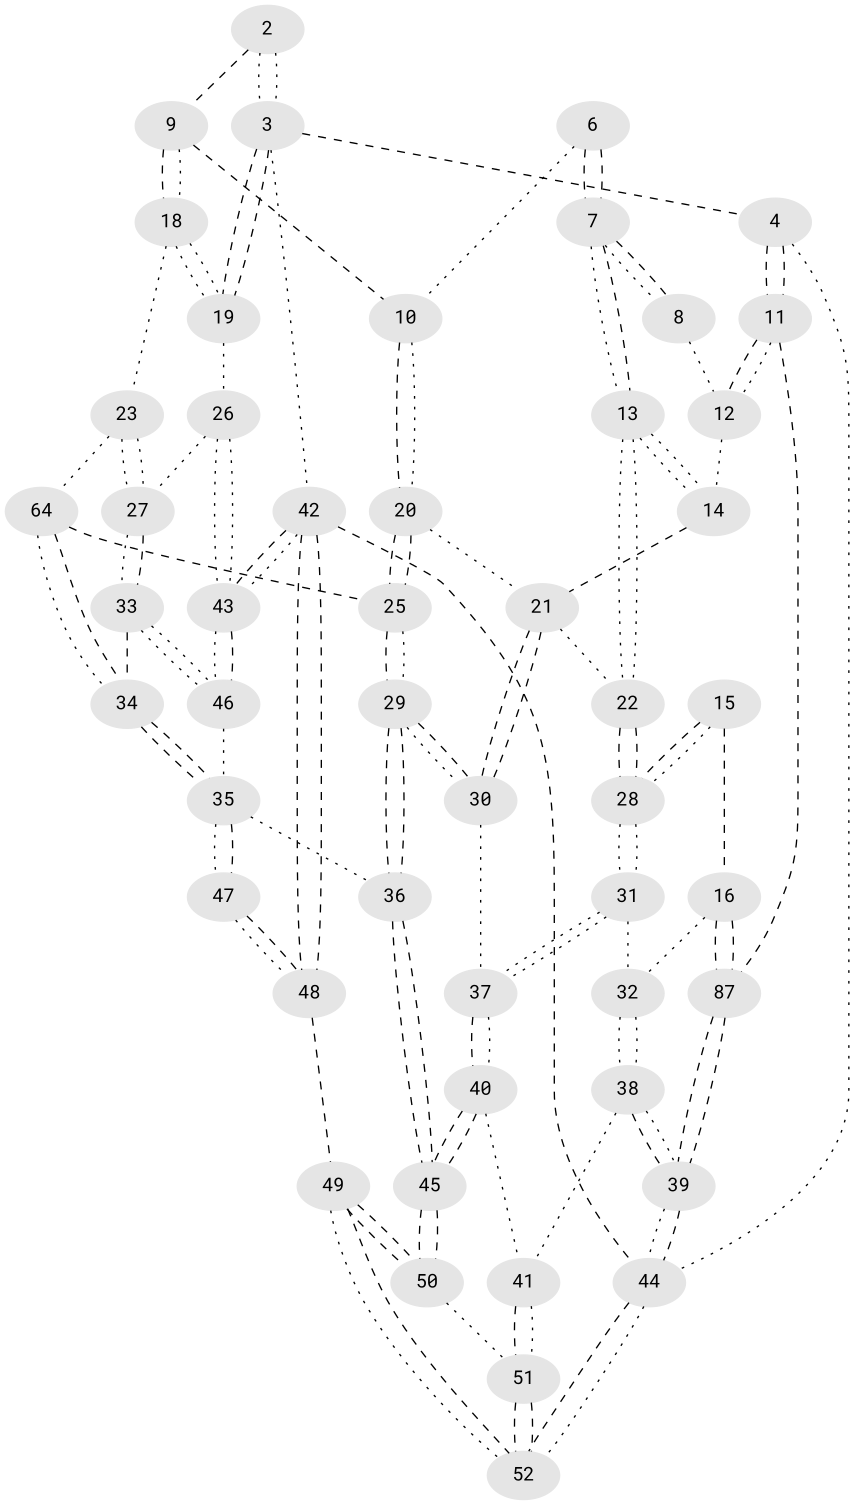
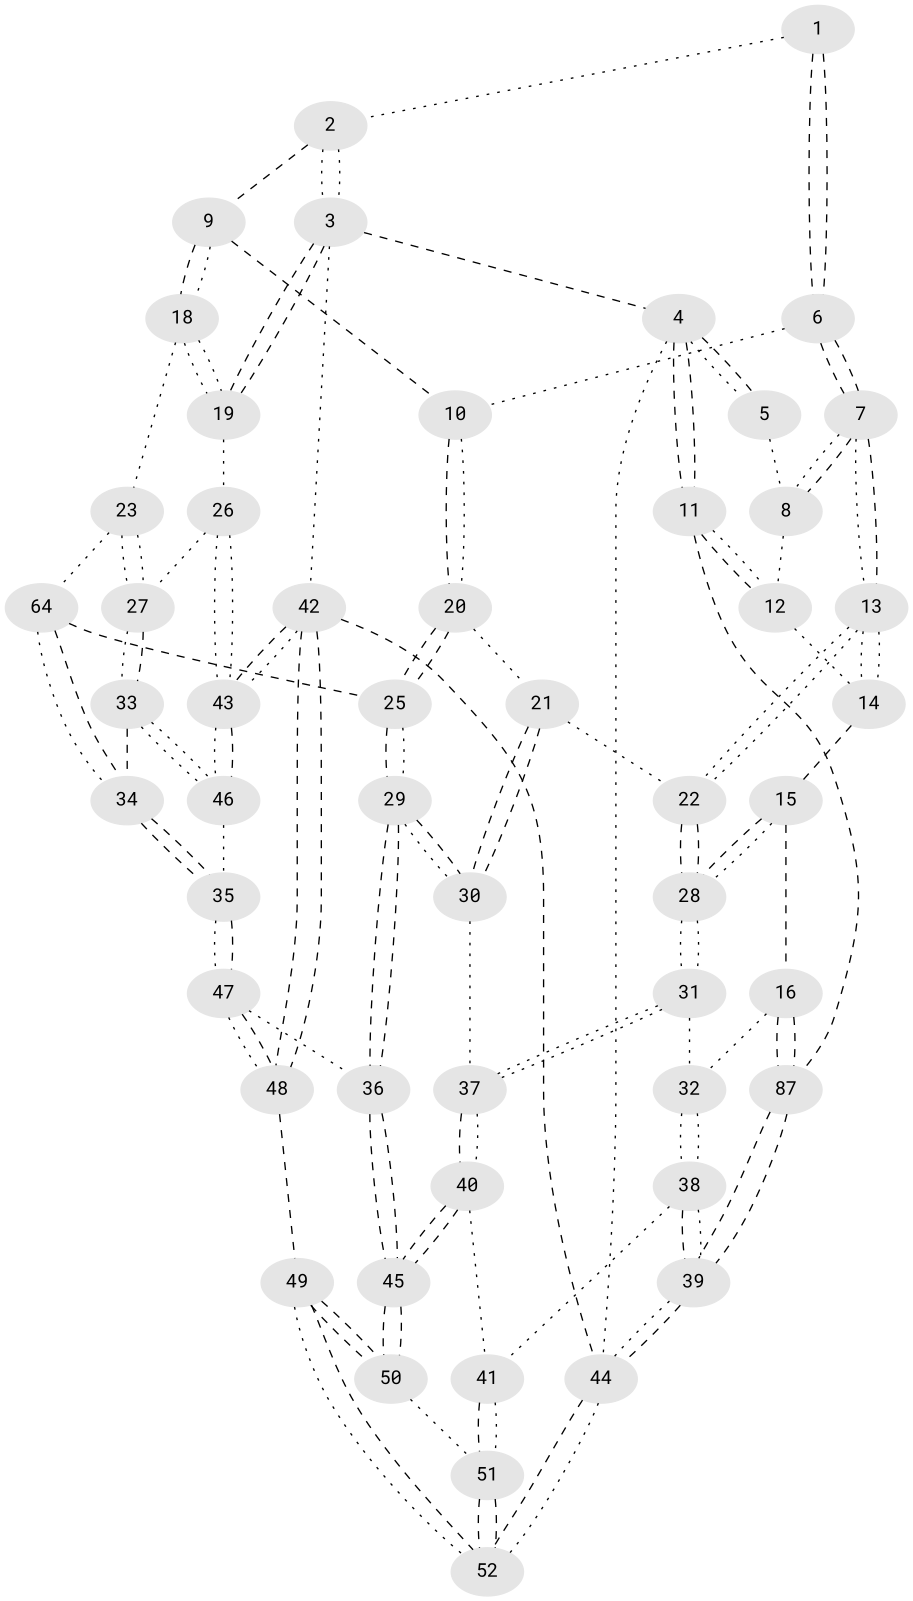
none -> (818, 29)
none -> (765, 415)
(628, 560) -> (832, 747)
(309, 849) -> (291, 1037)
